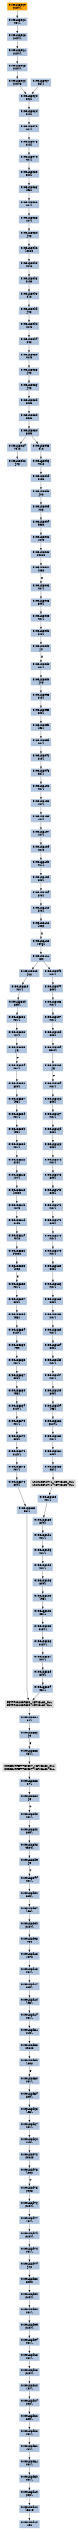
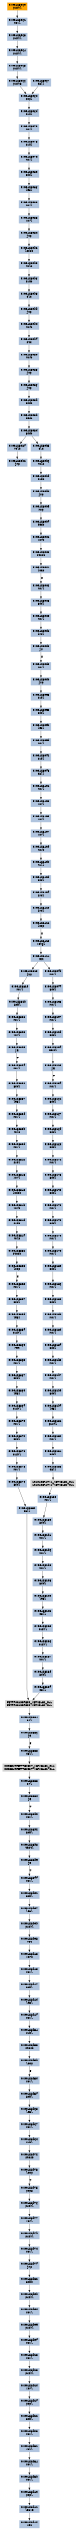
(17, 1131) -> (17, 1131)
